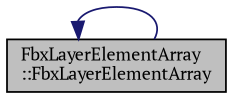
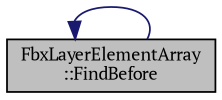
(116, 66) -> (111, 66)
